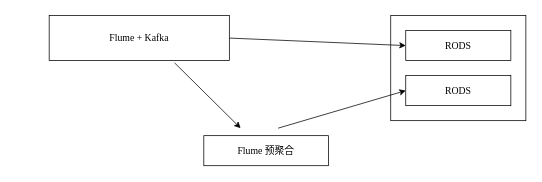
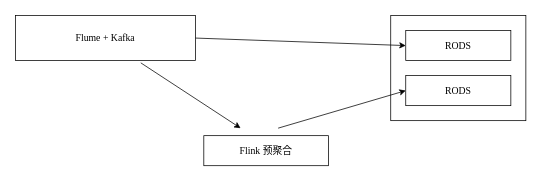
(139, 38) -> (105, 38)
(266, 150) -> (266, 150)
